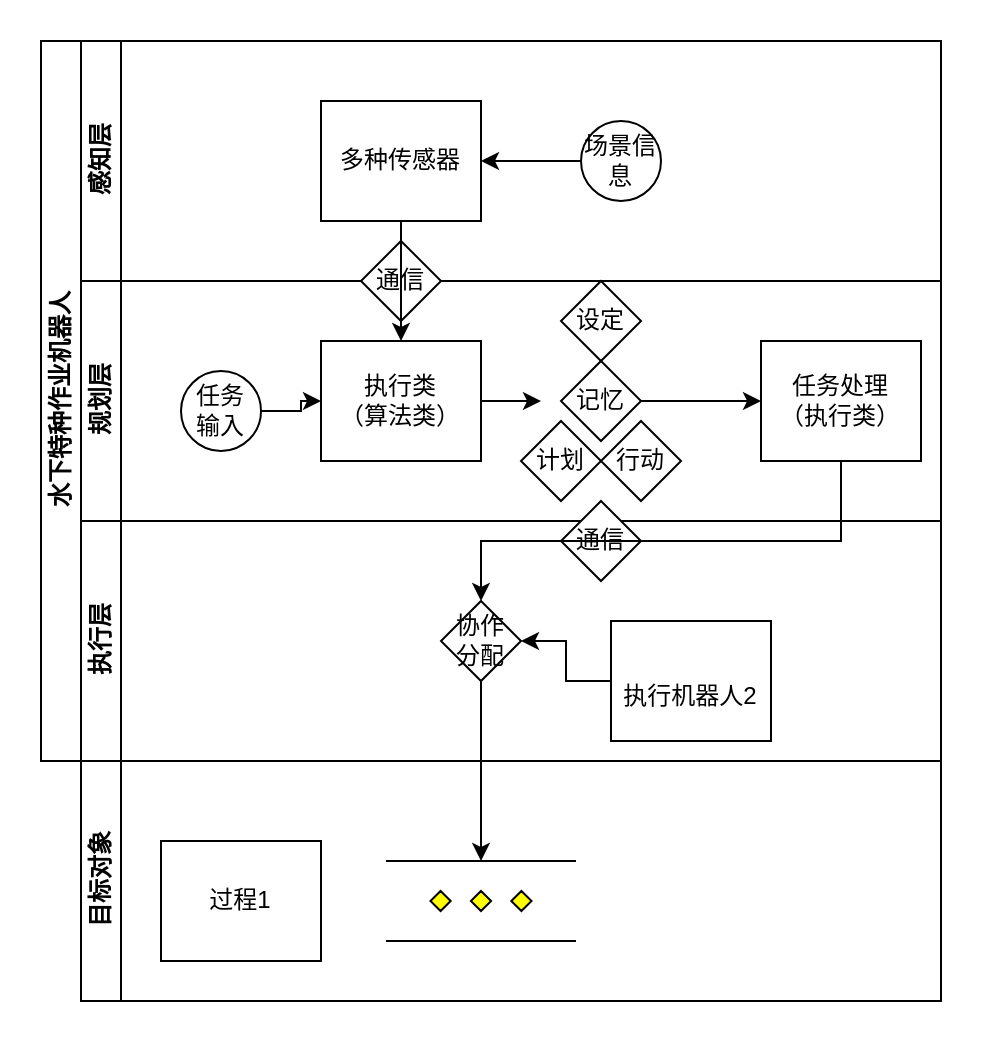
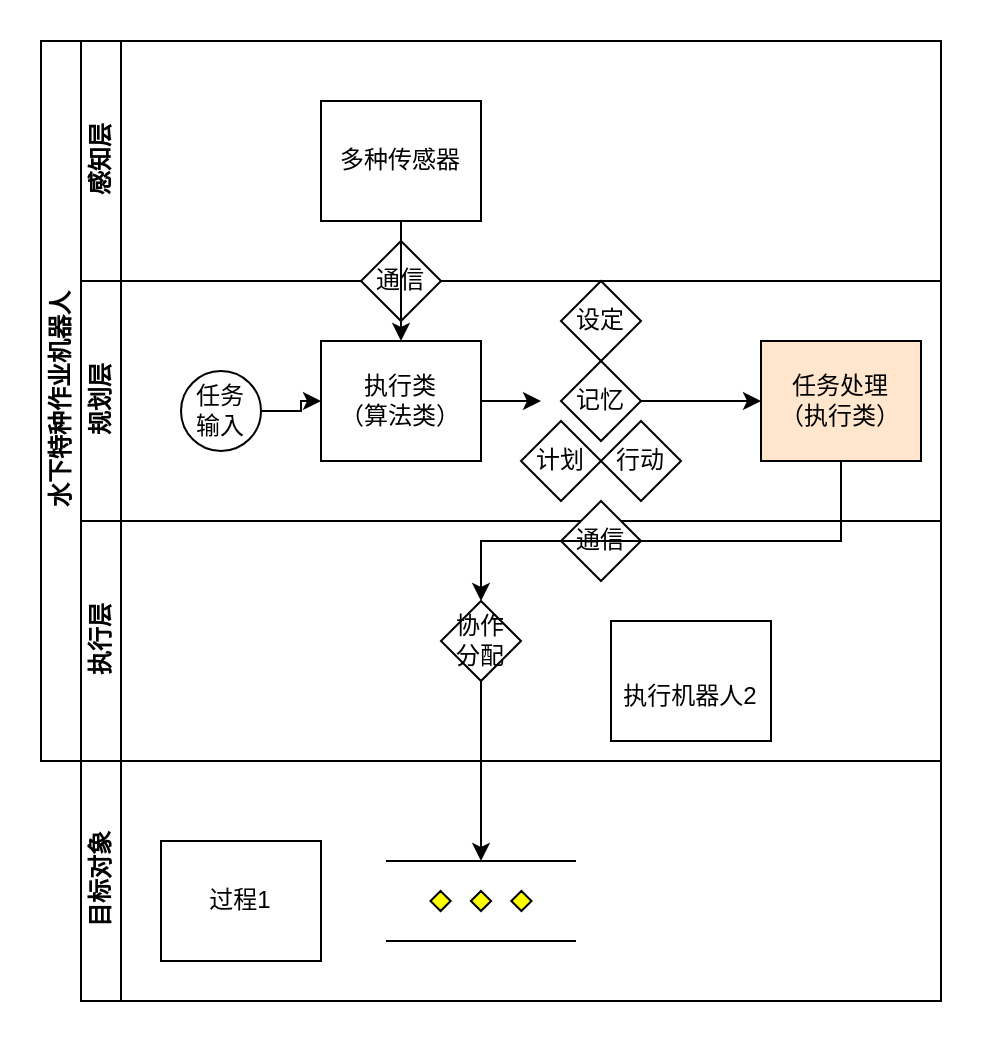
(538, 161) -> none
(621, 161) -> none
(841, 401) -> (841, 401)
(566, 668) -> none
